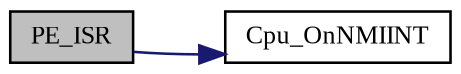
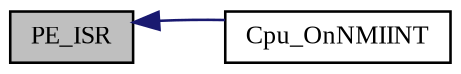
(166, 54) -> (192, 20)
